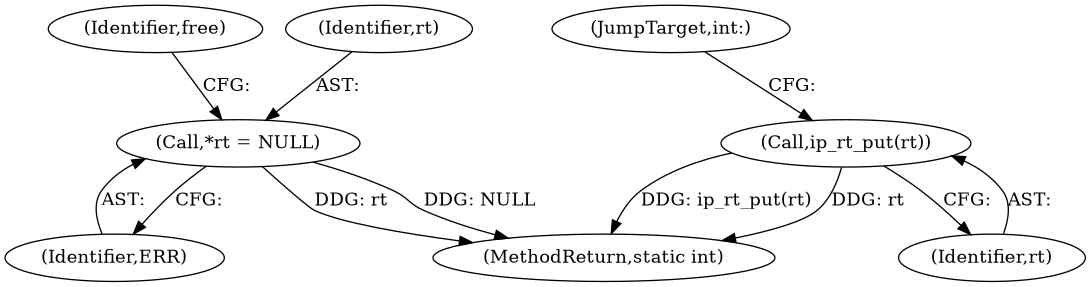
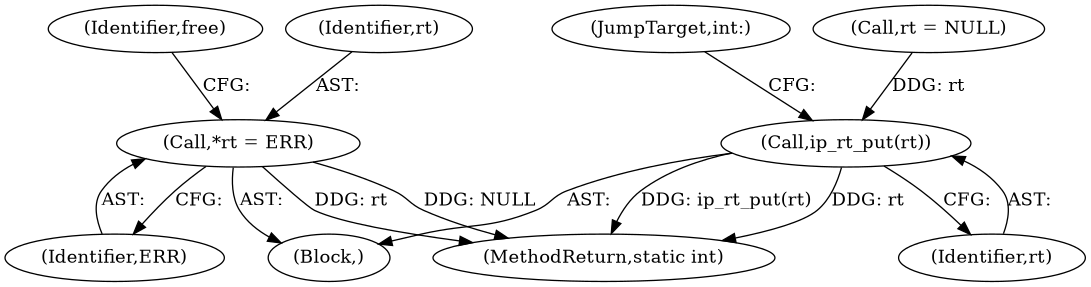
none -> (929, 29)
(238, 143) -> (238, 143)
none -> (329, 258)
